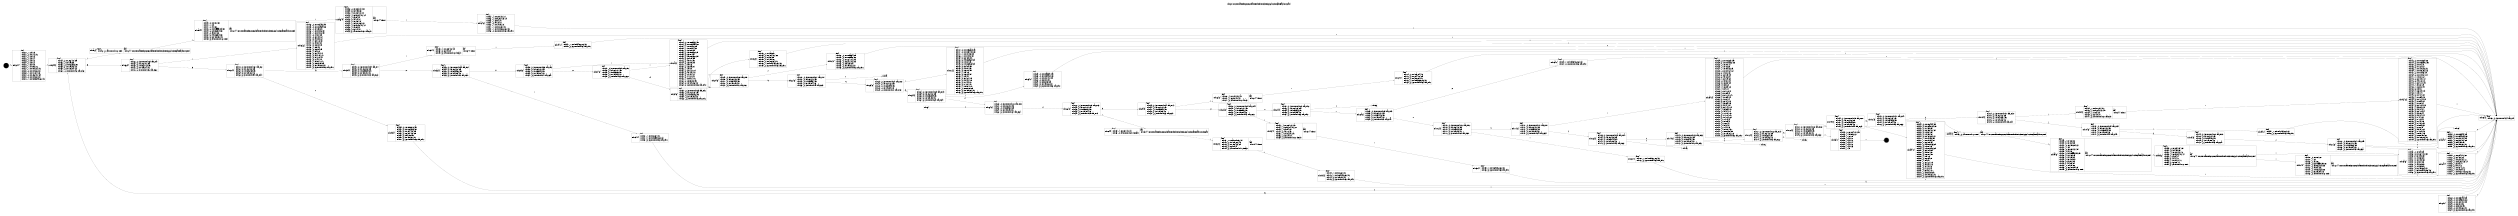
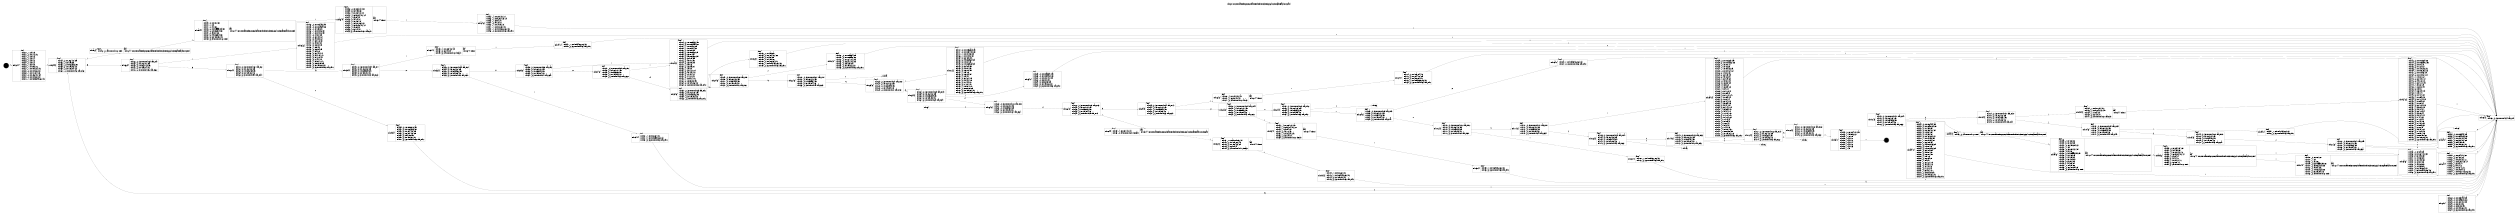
(1845, 122) -> none
